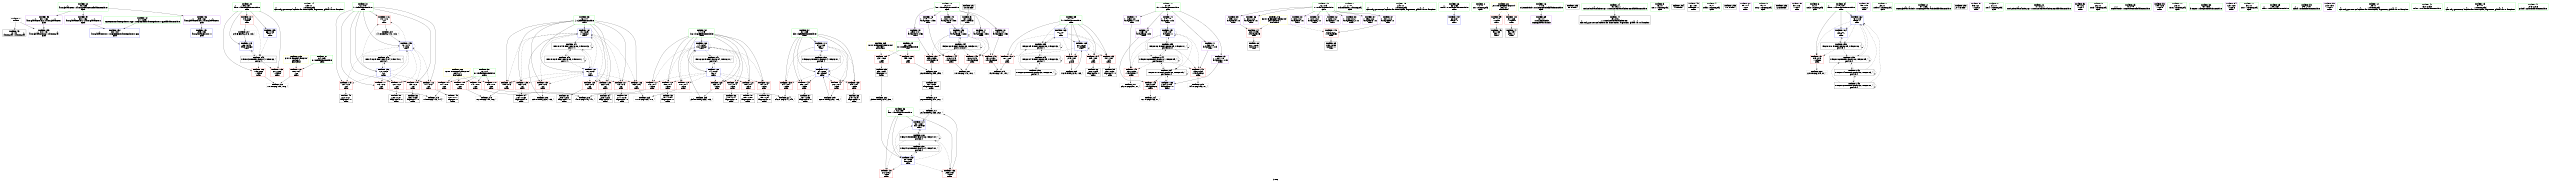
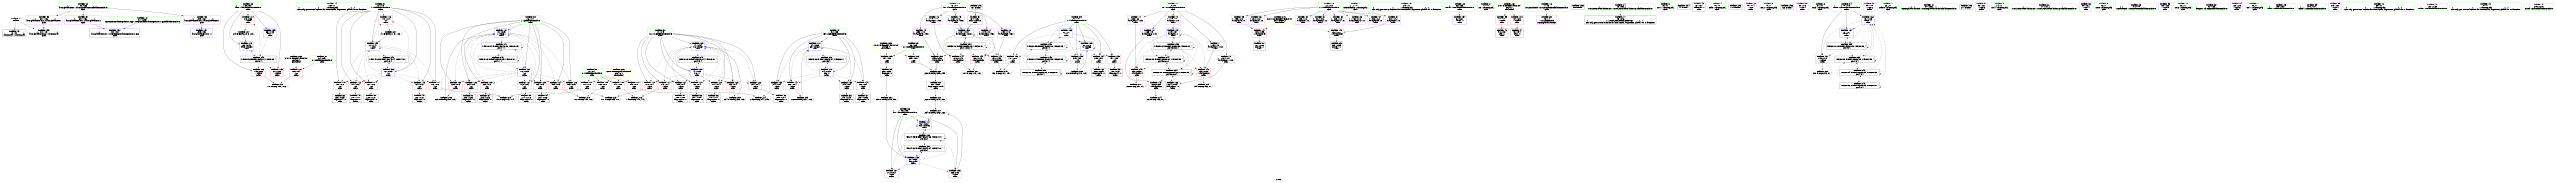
(260, 39) -> (260, 40)
(821, 65) -> (821, 53)
